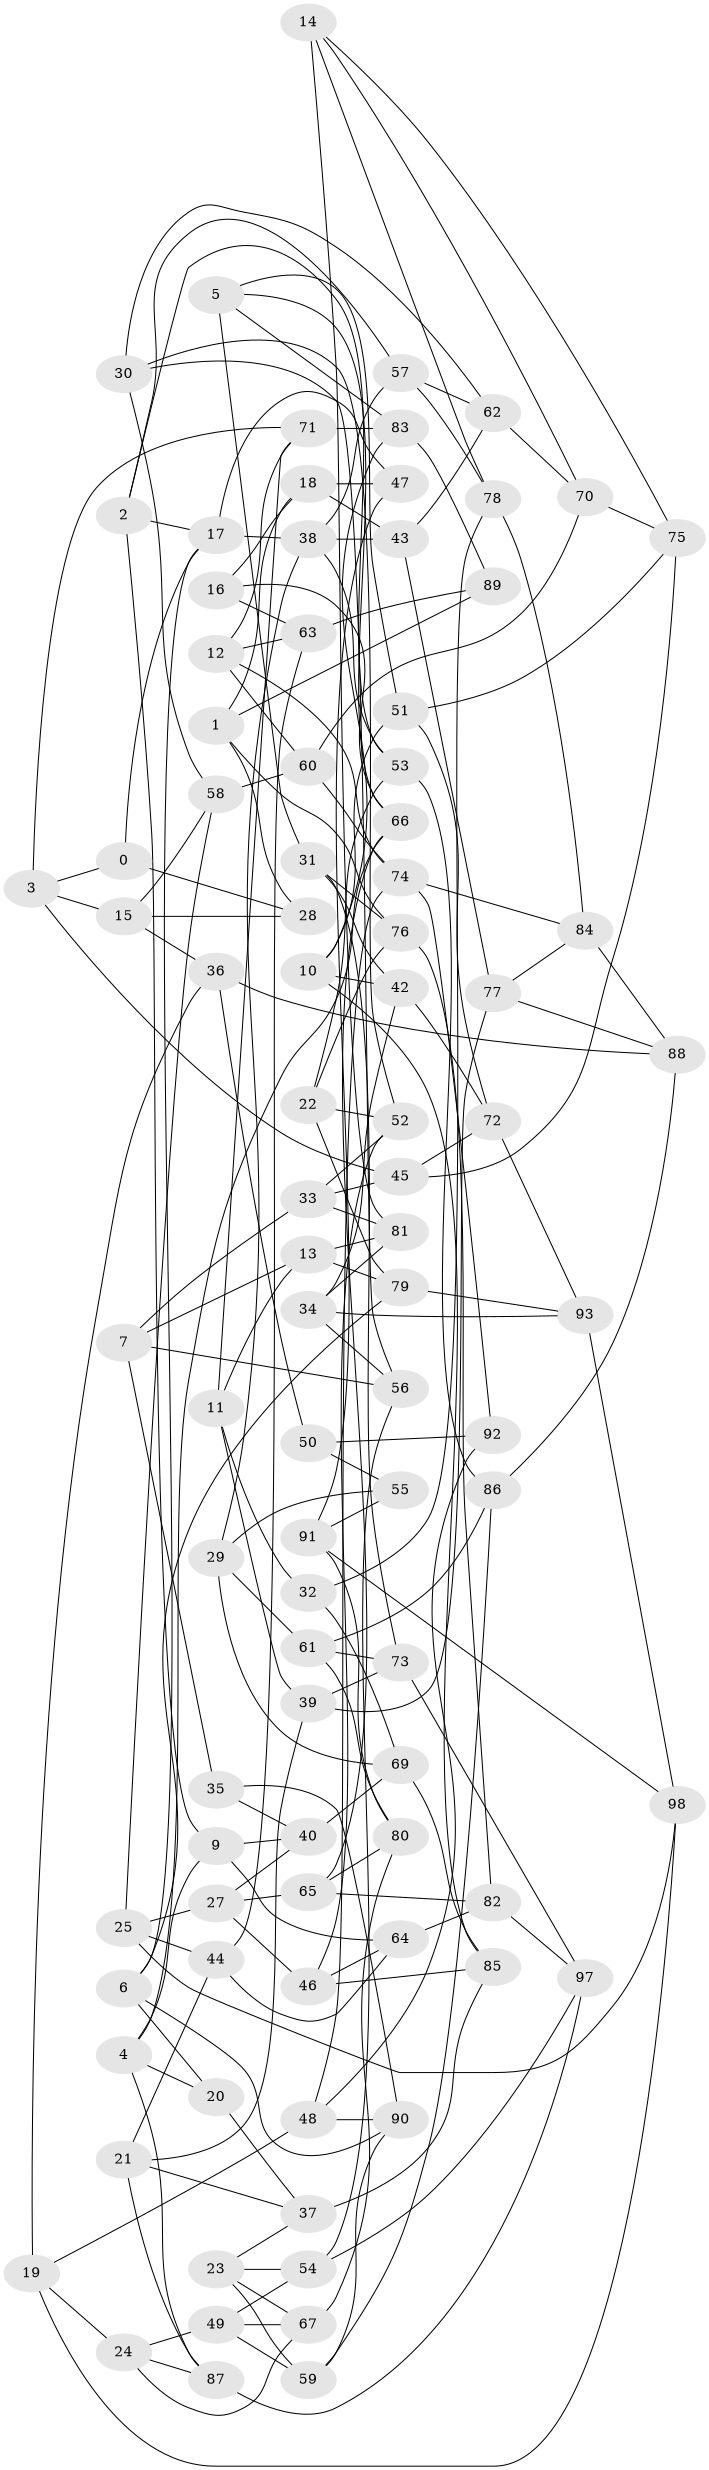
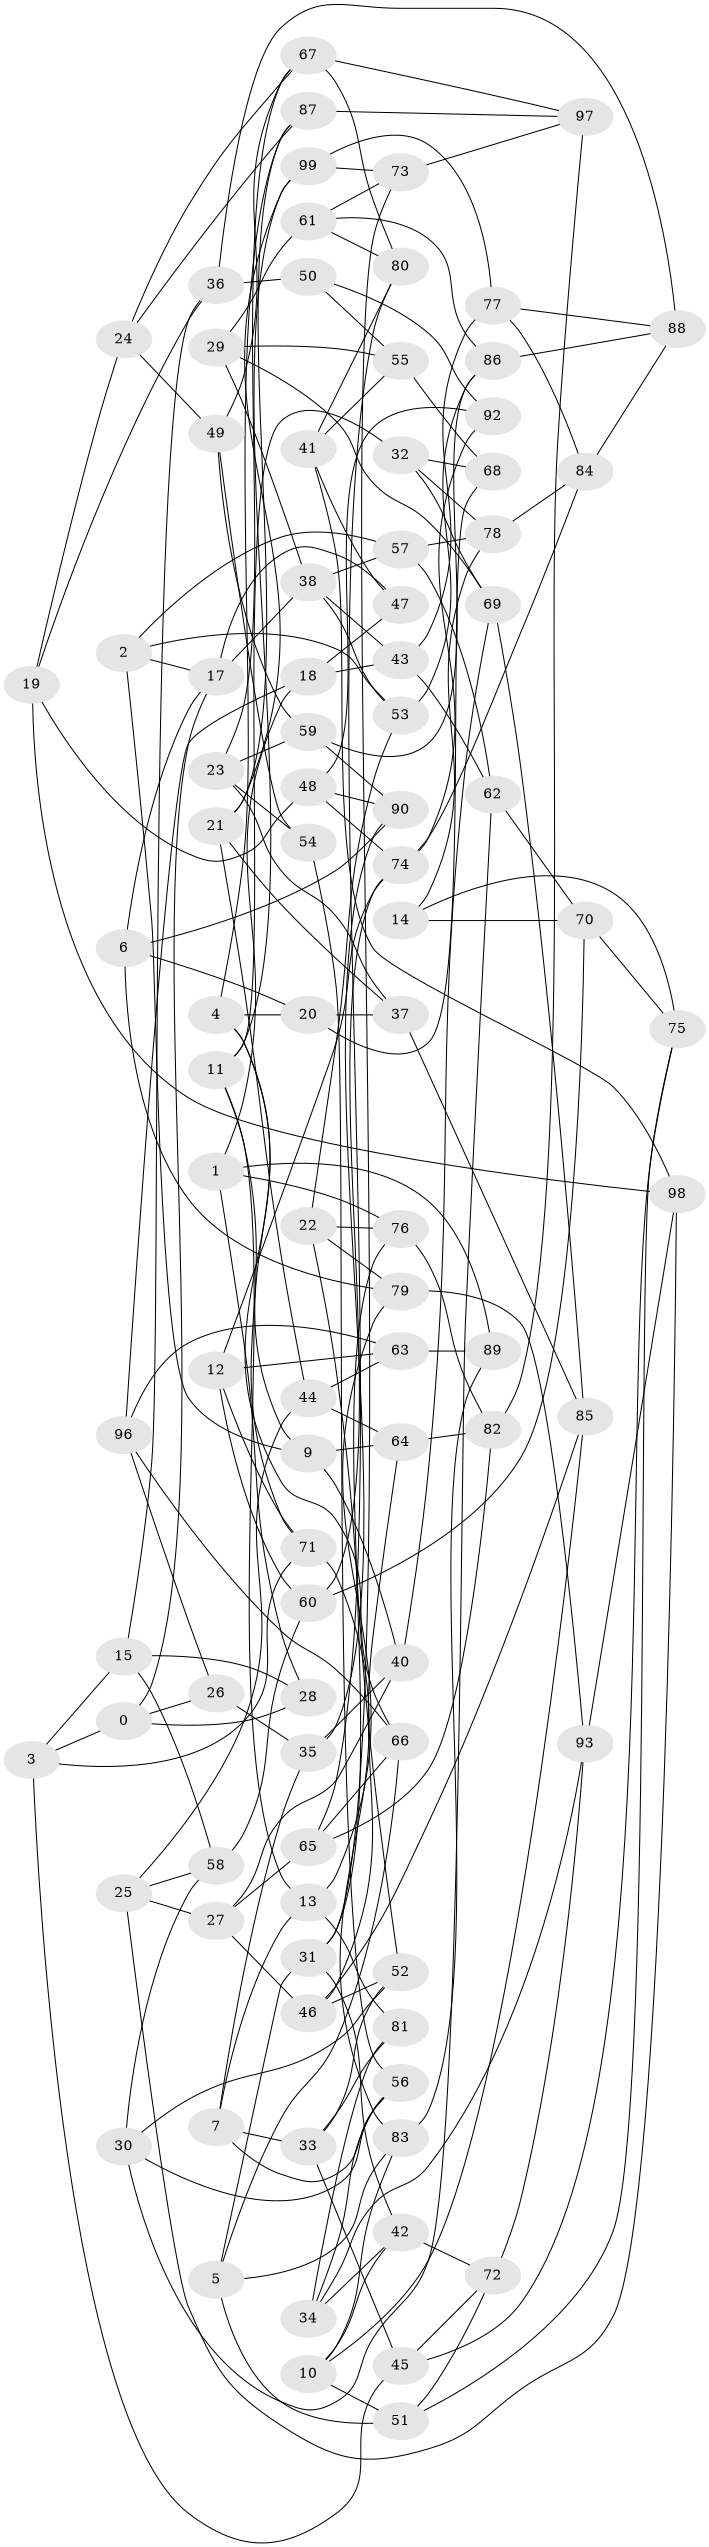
(338, 454) -> none
none -> (493, 472)
(216, 590) -> (124, 1435)
(309, 1537) -> (309, 449)
none -> (216, 1693)
(309, 1704) -> (309, 166)
(473, 2146) -> (447, 85)
